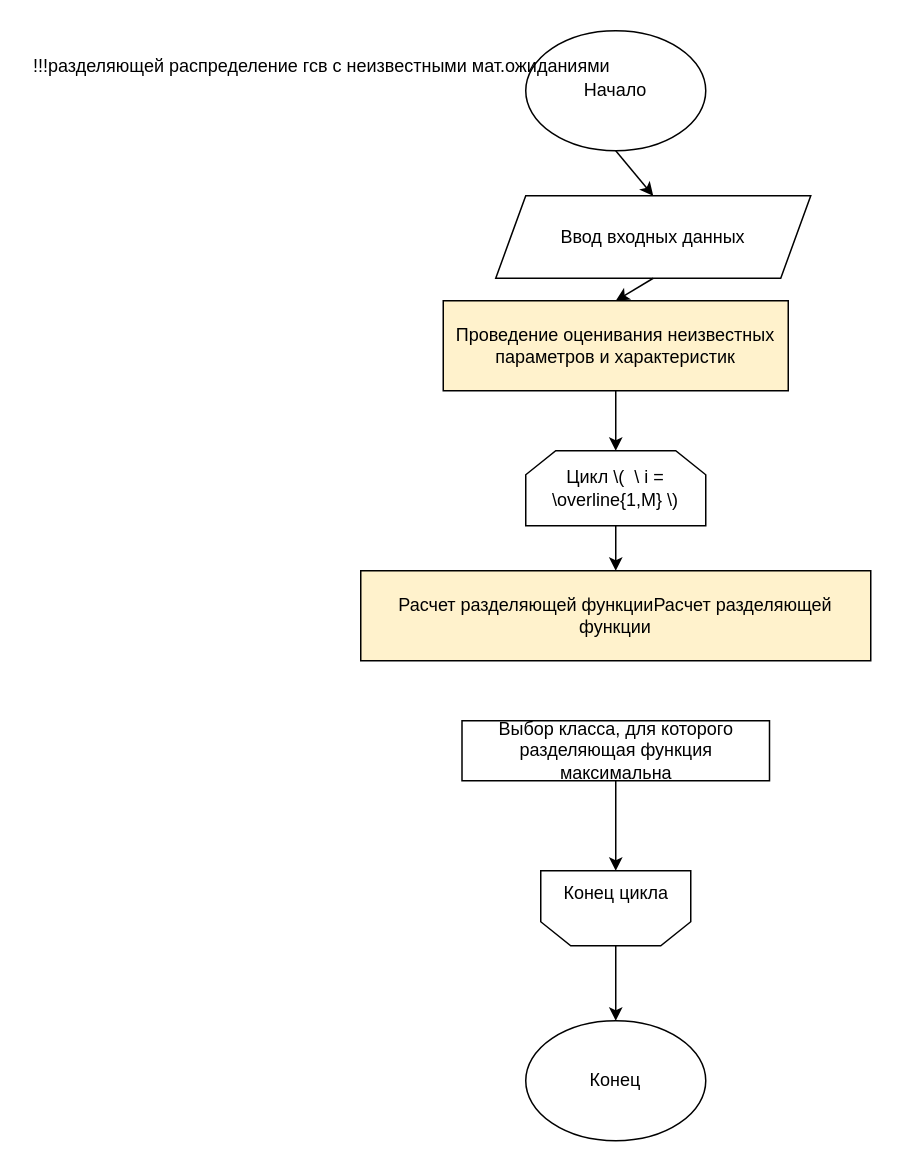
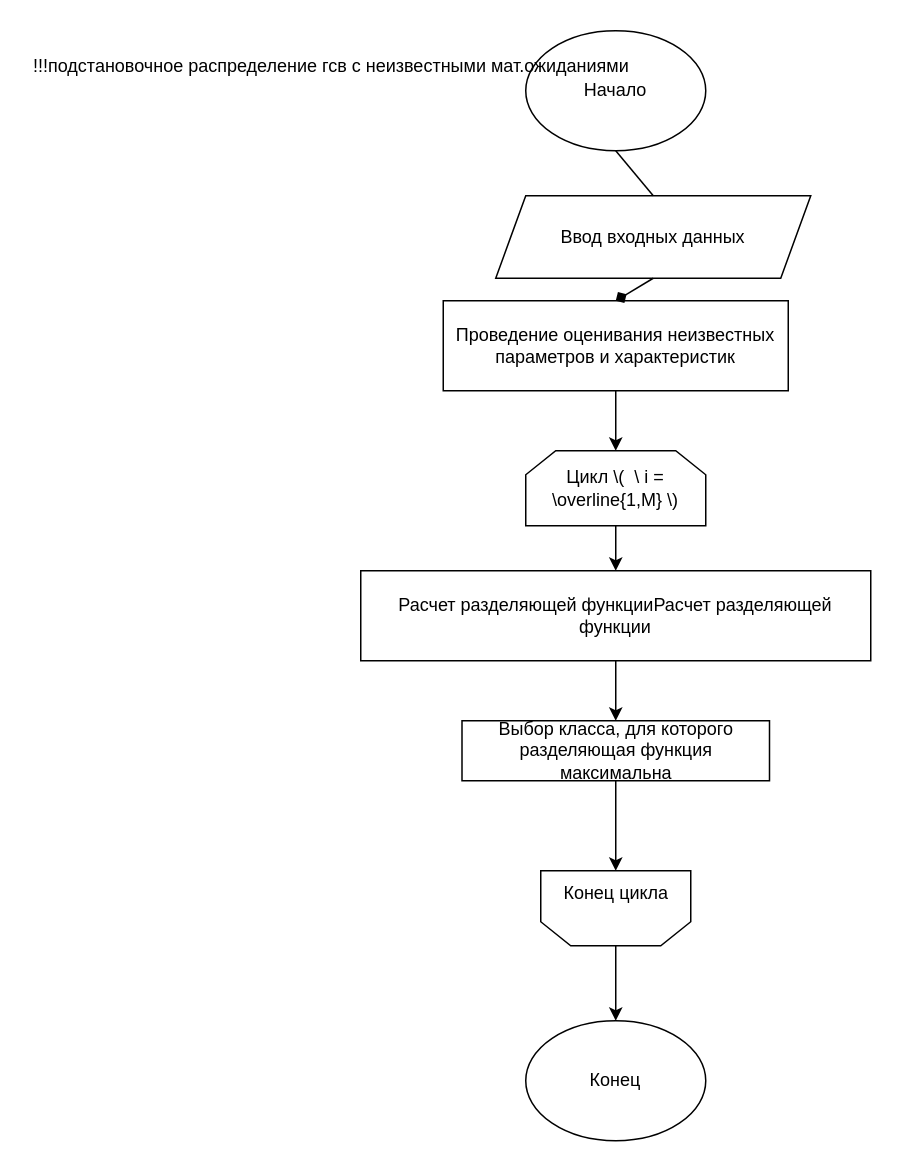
(325, 67) -> (340, 67)
(646, 187) -> (648, 190)
(625, 295) -> (626, 295)
(616, 346) -> (616, 346)
(616, 616) -> (616, 616)
none -> (616, 686)
